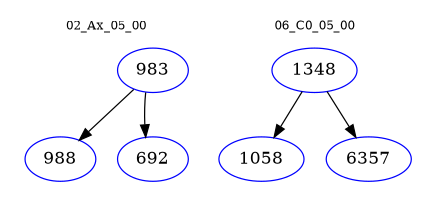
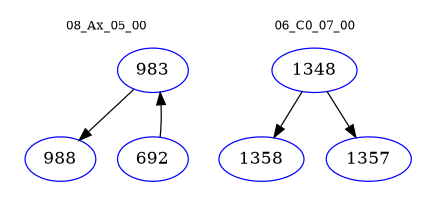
(107, 27) -> (107, 27)
(315, 27) -> (315, 27)
(145, 108) -> (161, 121)
(261, 159) -> (261, 159)
(369, 159) -> (369, 159)
